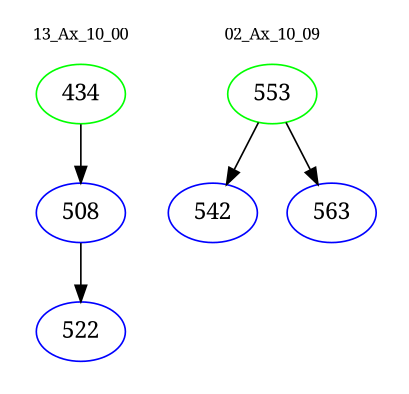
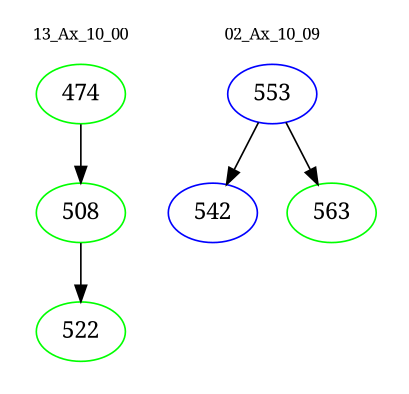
(81, 94) -> (81, 94)
(272, 94) -> (272, 94)
(81, 213) -> (81, 213)
(332, 213) -> (332, 213)
(81, 332) -> (81, 332)
